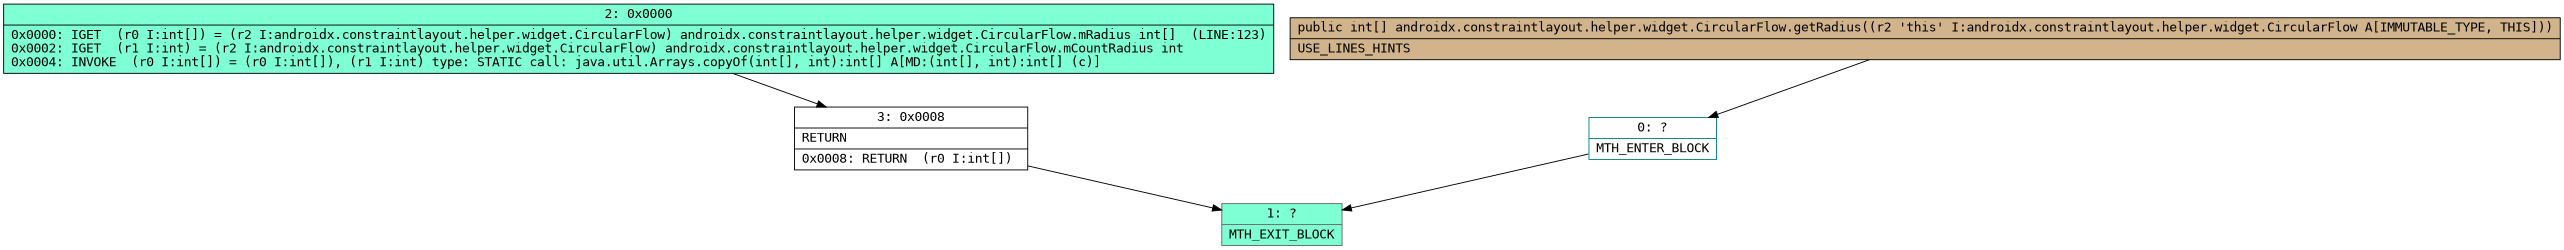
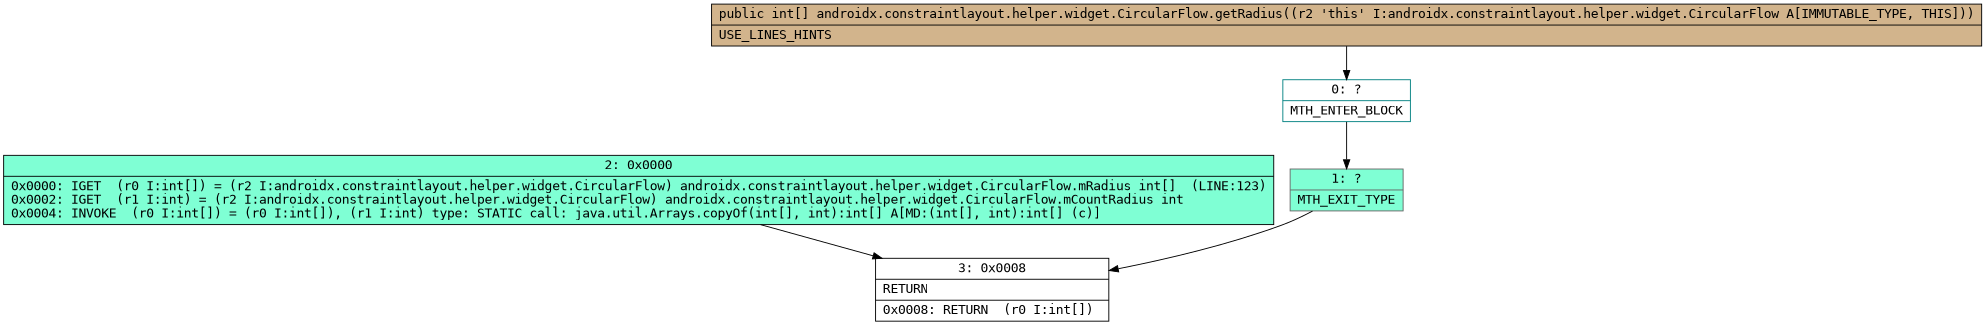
(1120, 187) -> (1217, 246)
(1282, 235) -> (1347, 200)
